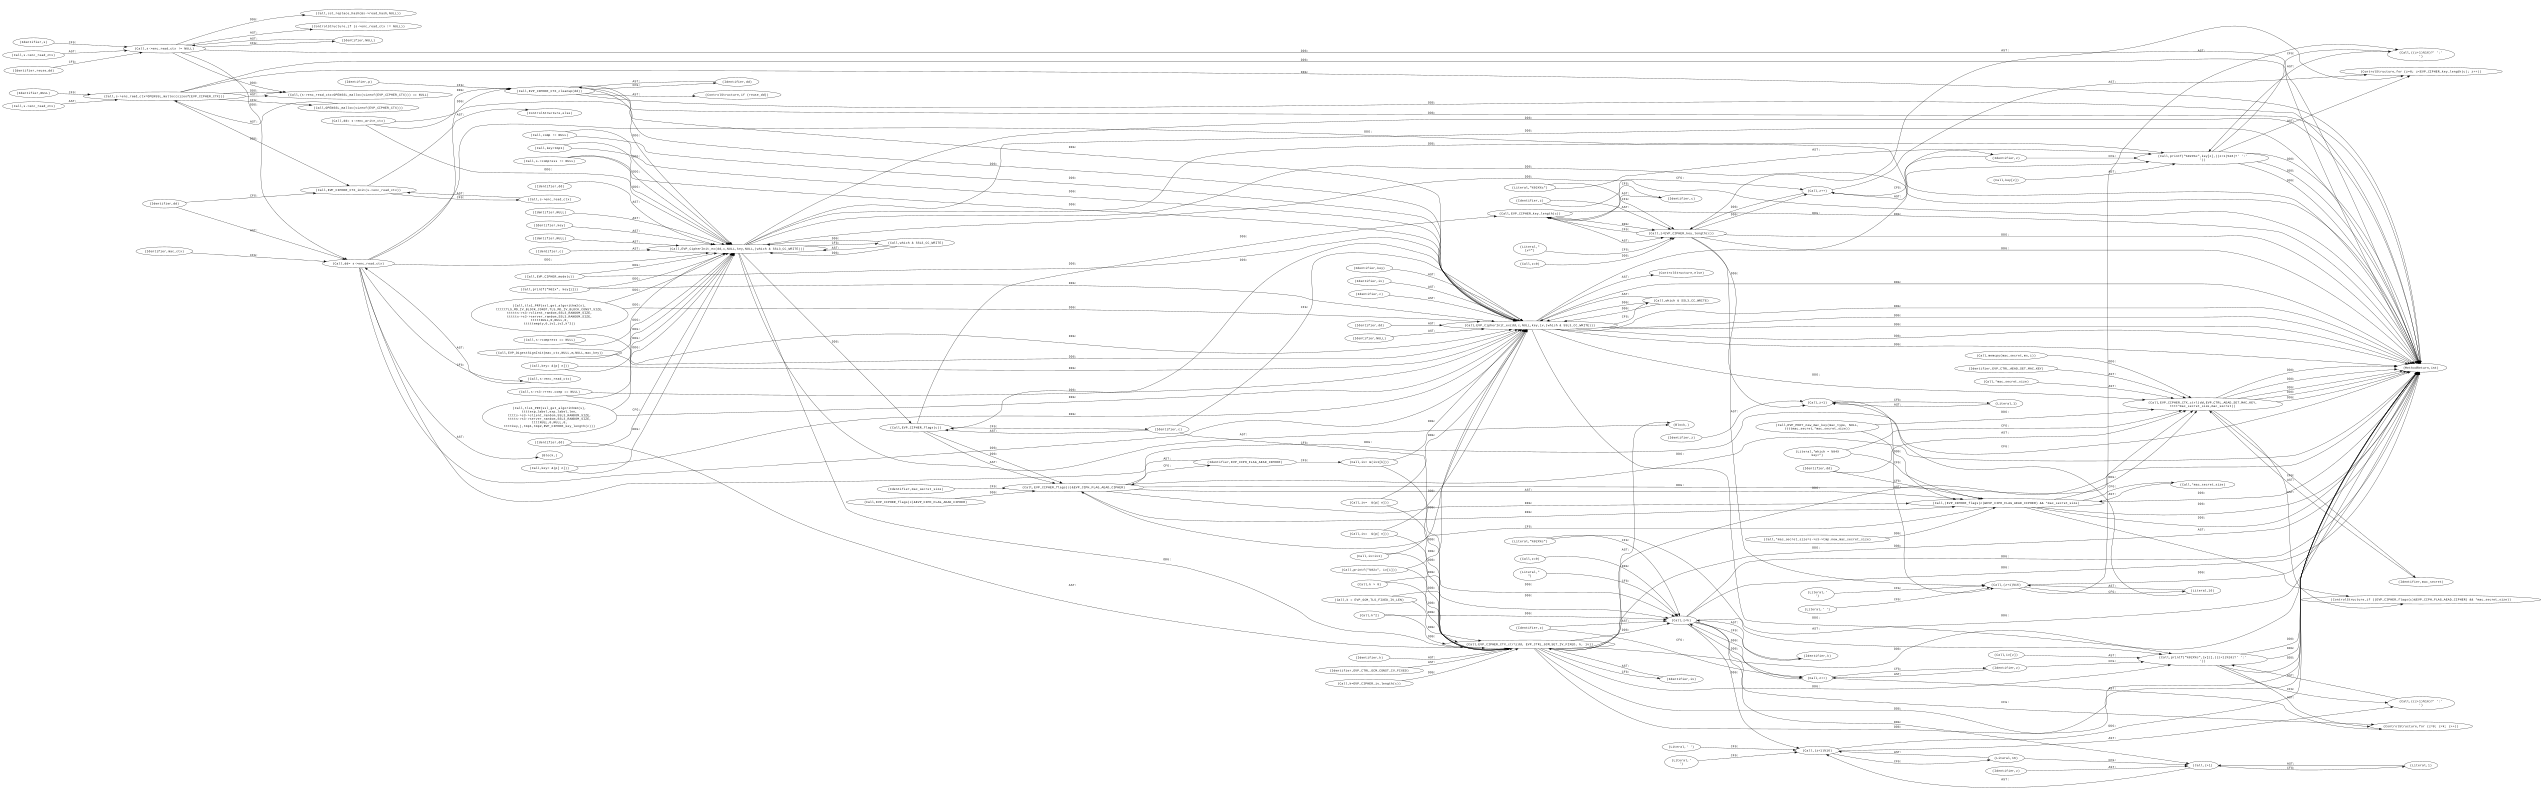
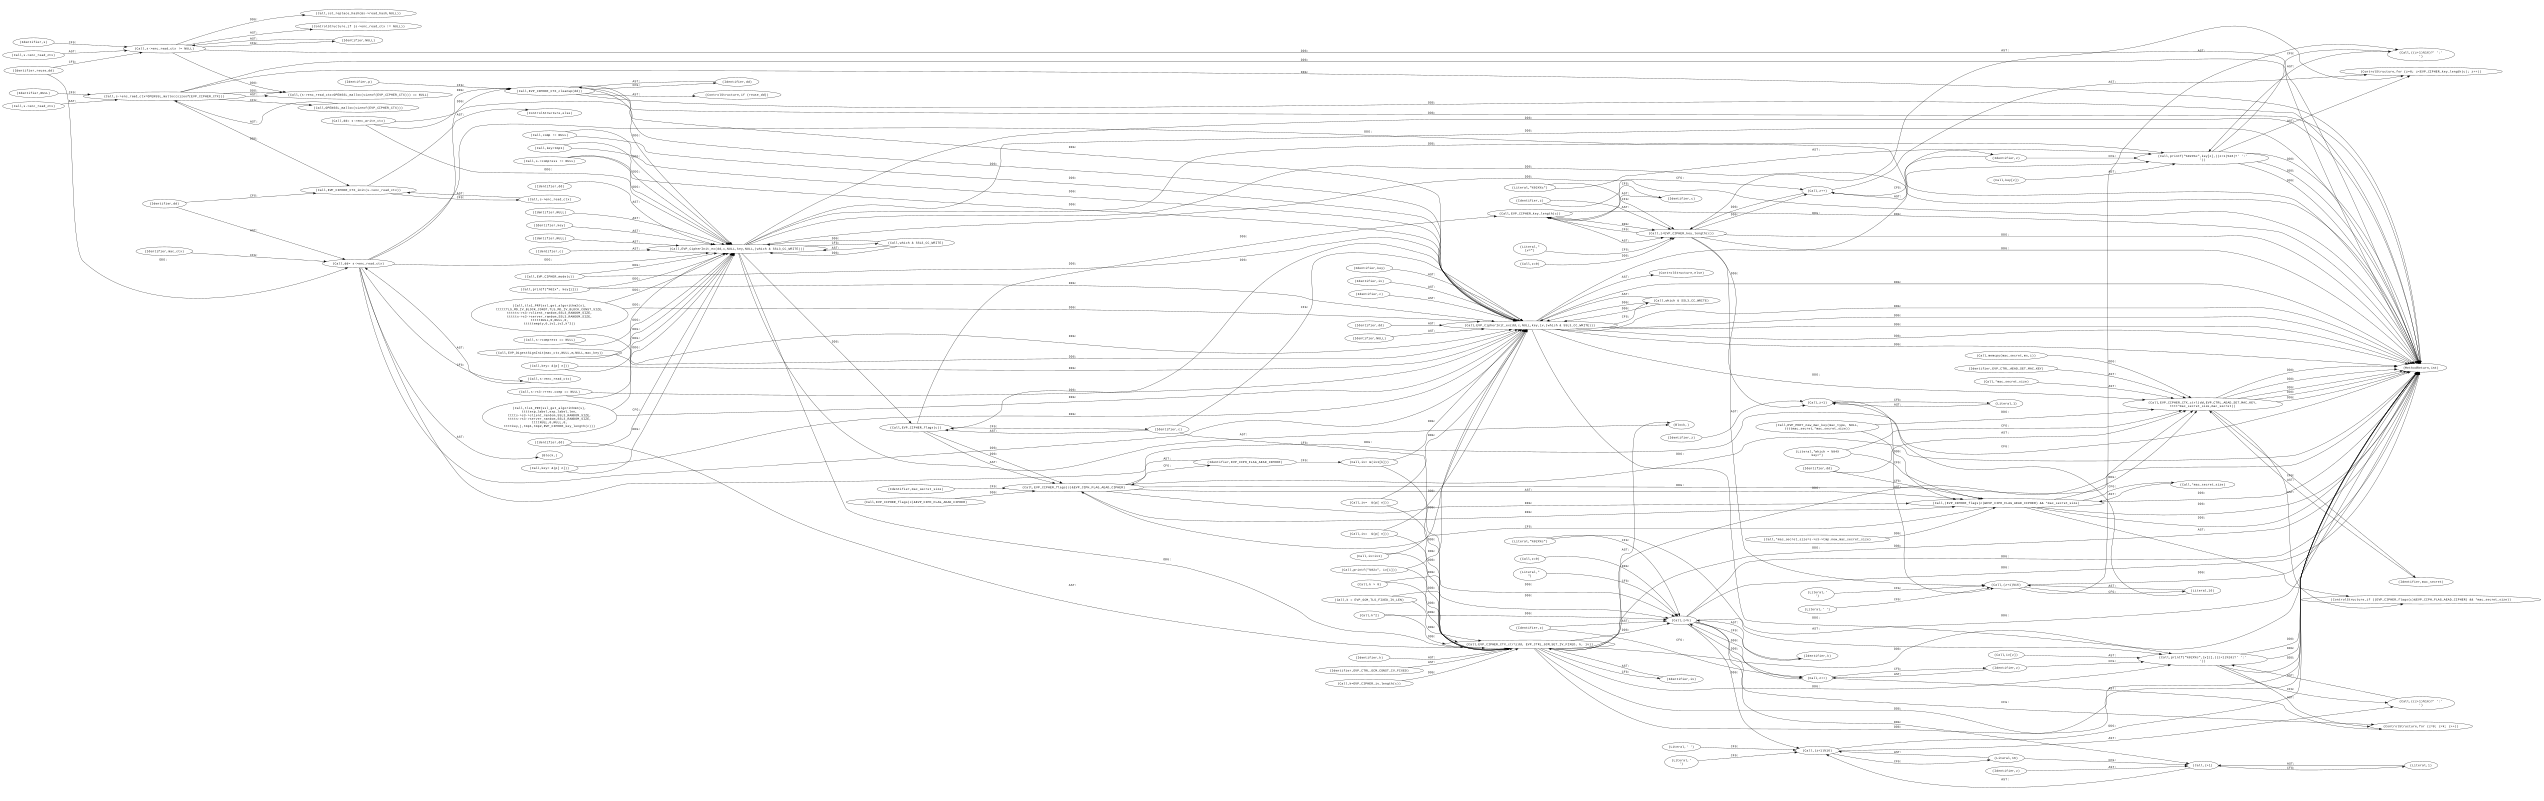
(261, 155) -> (115, 282)
